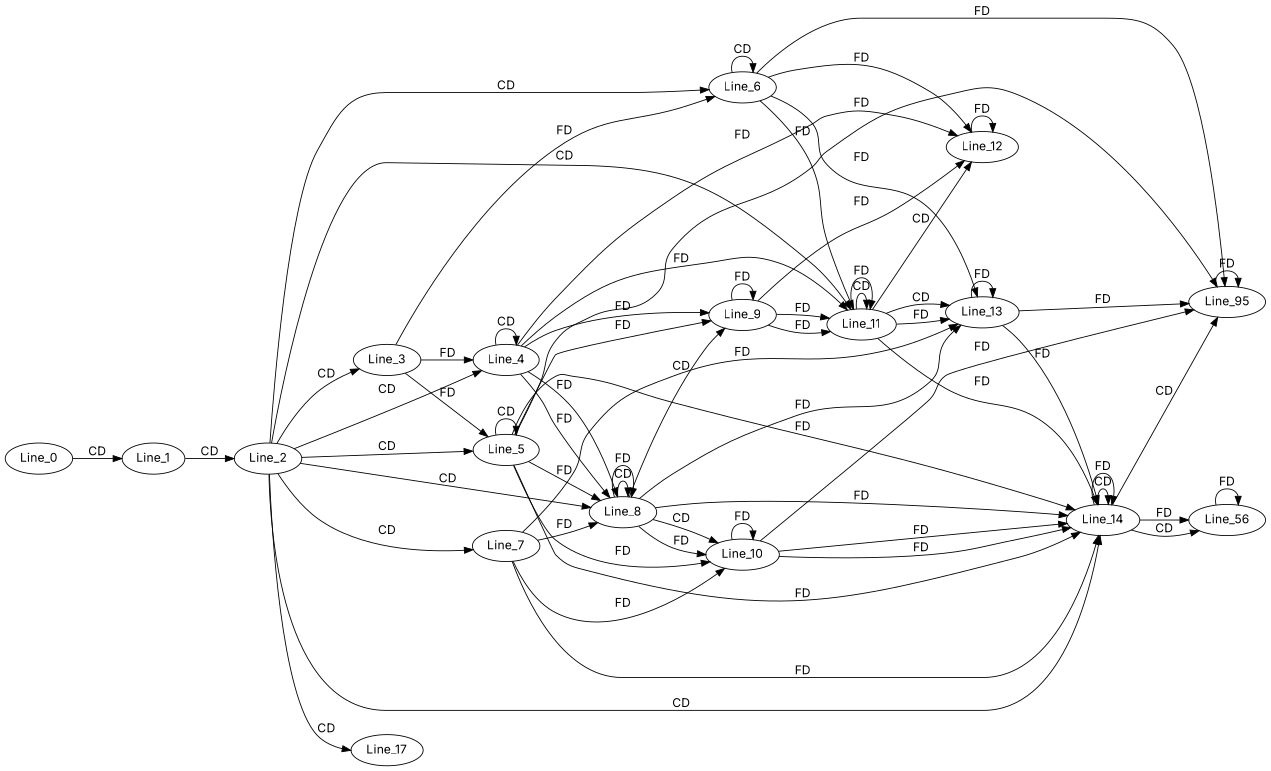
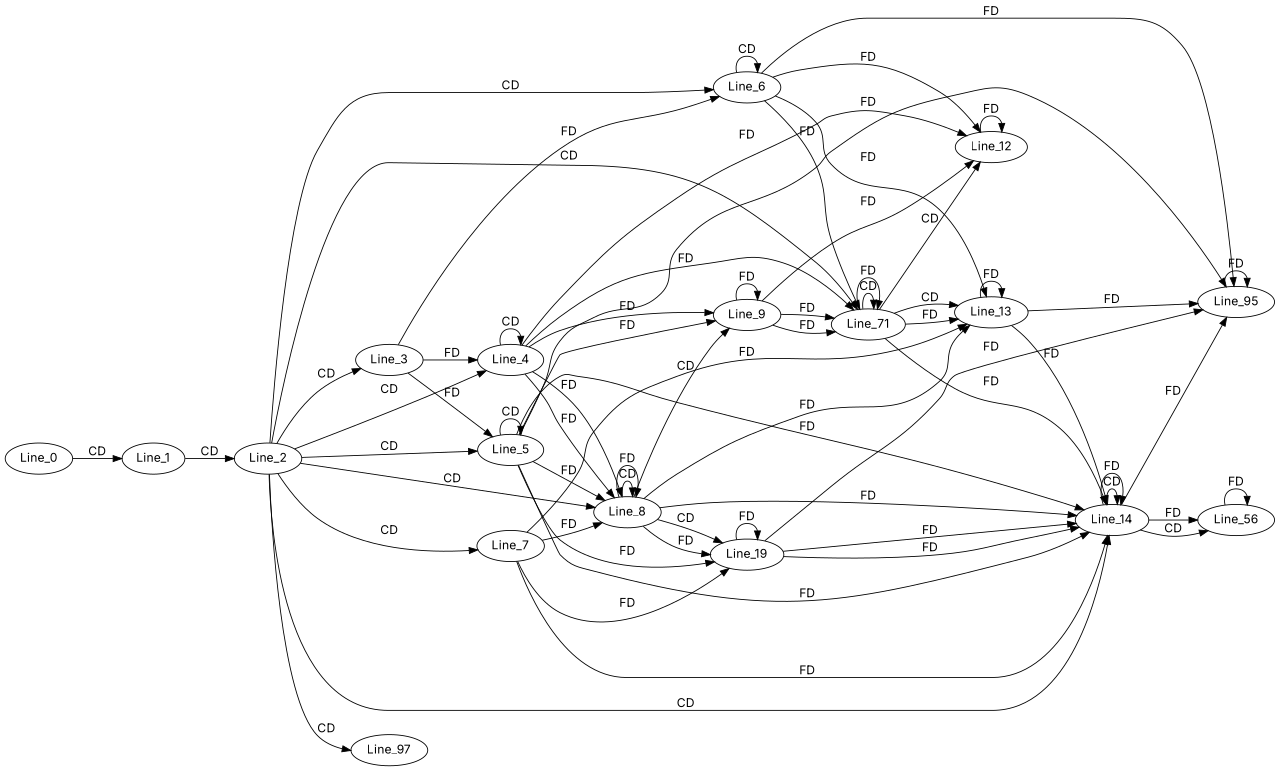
(862, 324) -> (868, 324)
(1164, 392) -> (1173, 392)
(743, 555) -> (747, 555)
(387, 750) -> (389, 750)
